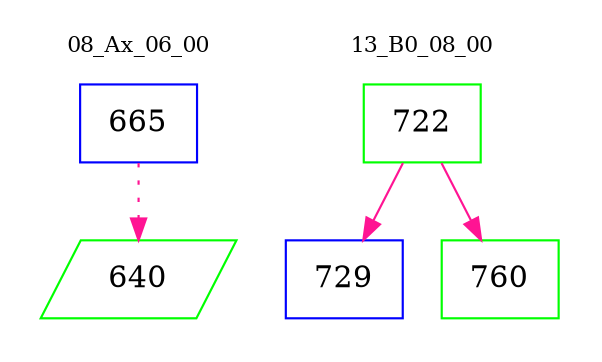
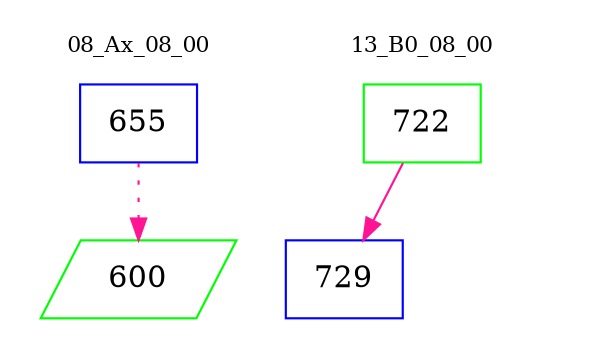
(139, 47) -> (139, 47)
(139, 123) -> (139, 123)
(139, 279) -> (139, 279)
(500, 279) -> none
